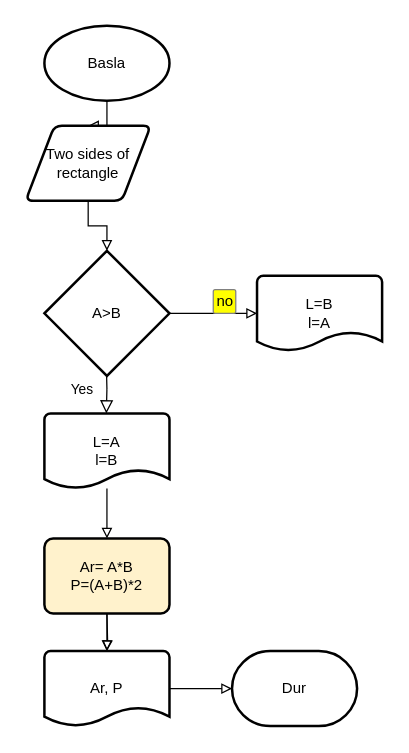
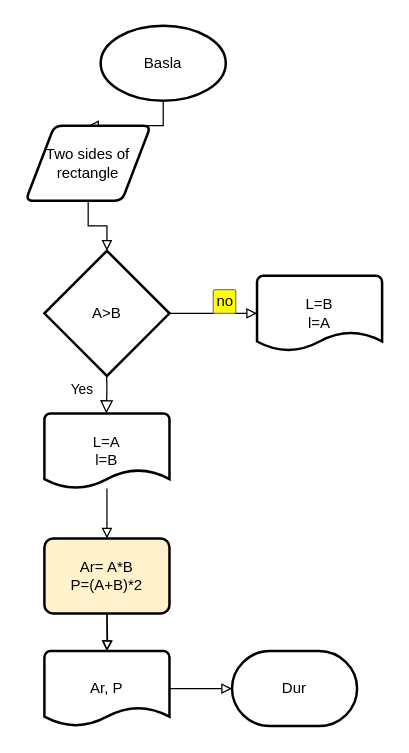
(107, 63) -> (163, 63)
